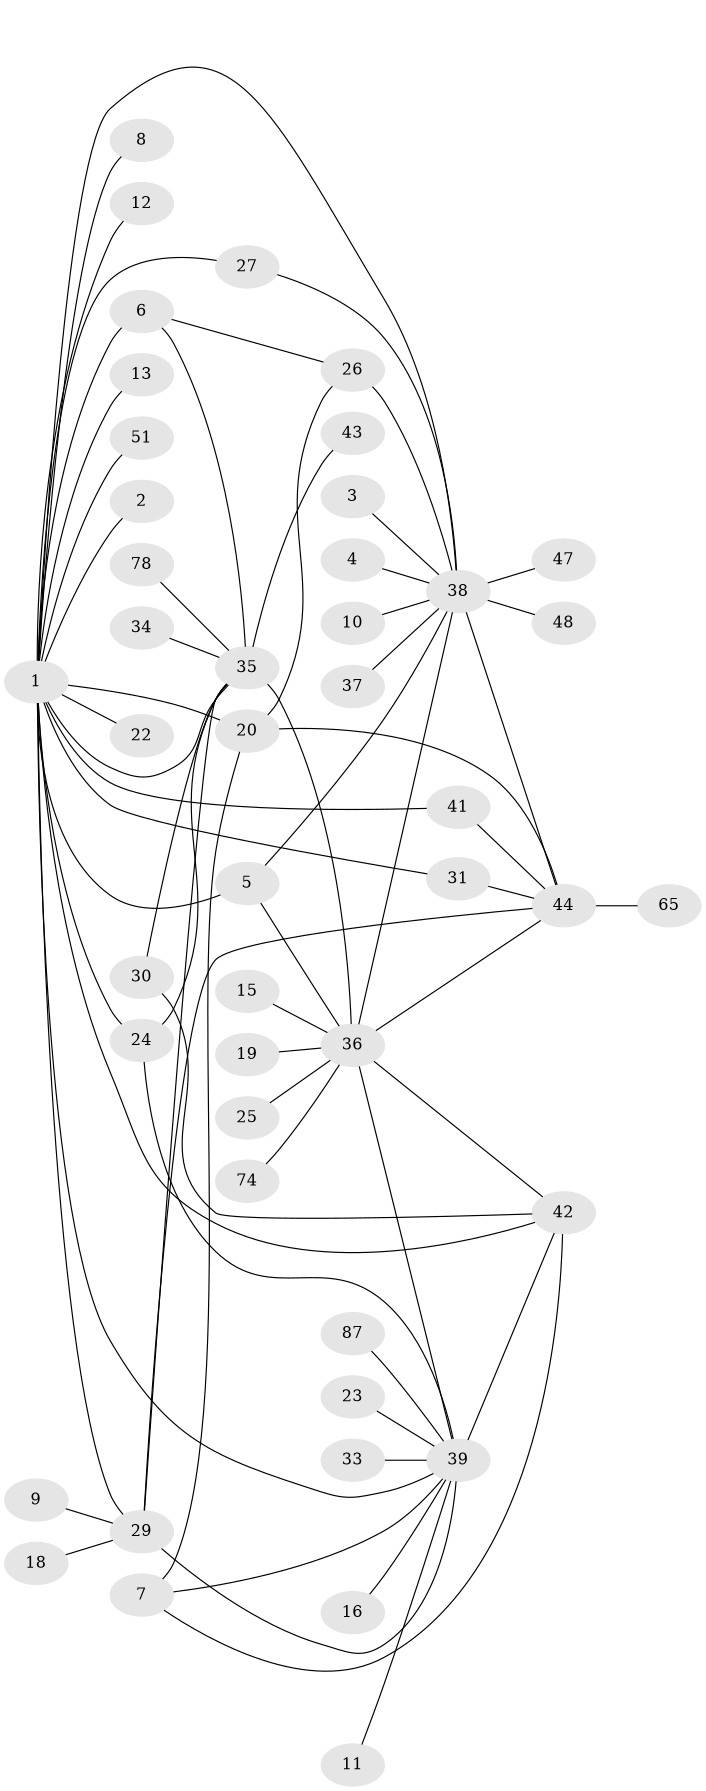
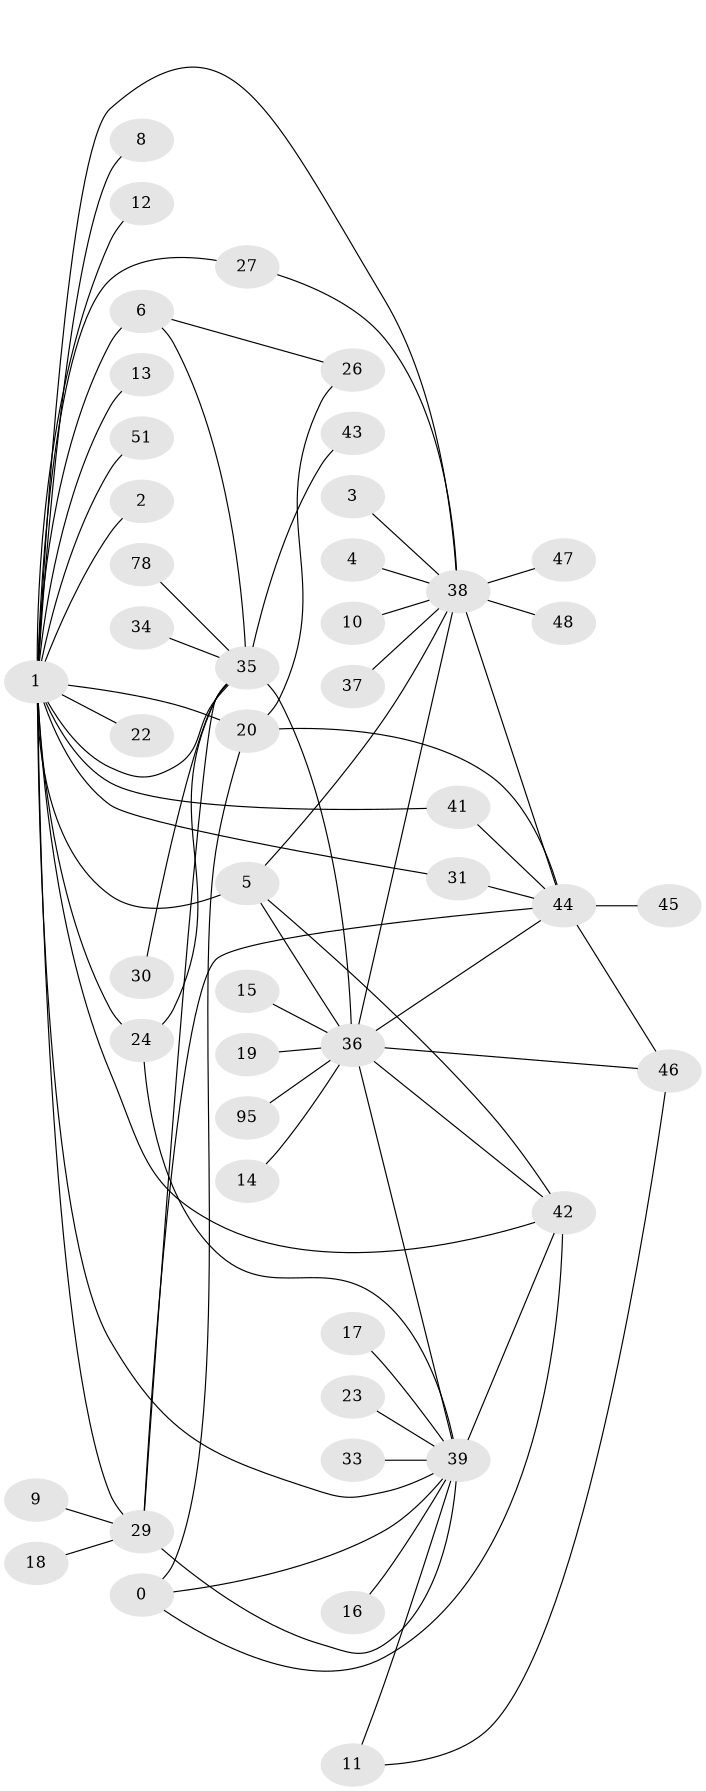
(421, 475) -> none
(669, 906) -> (669, 906)
none -> (669, 1071)
(247, 1118) -> (247, 1118)
(247, 1181) -> (247, 1181)
(256, 1217) -> (418, 1038)
(353, 1334) -> (353, 1334)
(142, 1595) -> (142, 1595)
